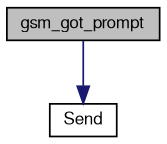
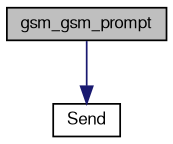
(83, 24) -> (87, 24)
